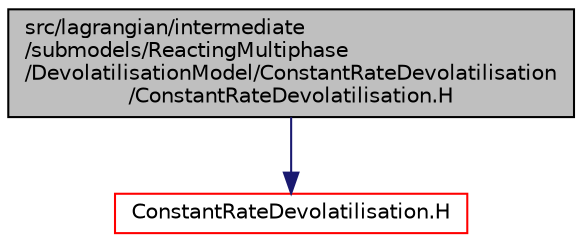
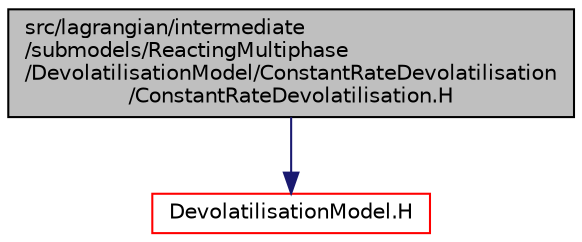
(291, 213) -> (291, 213)
